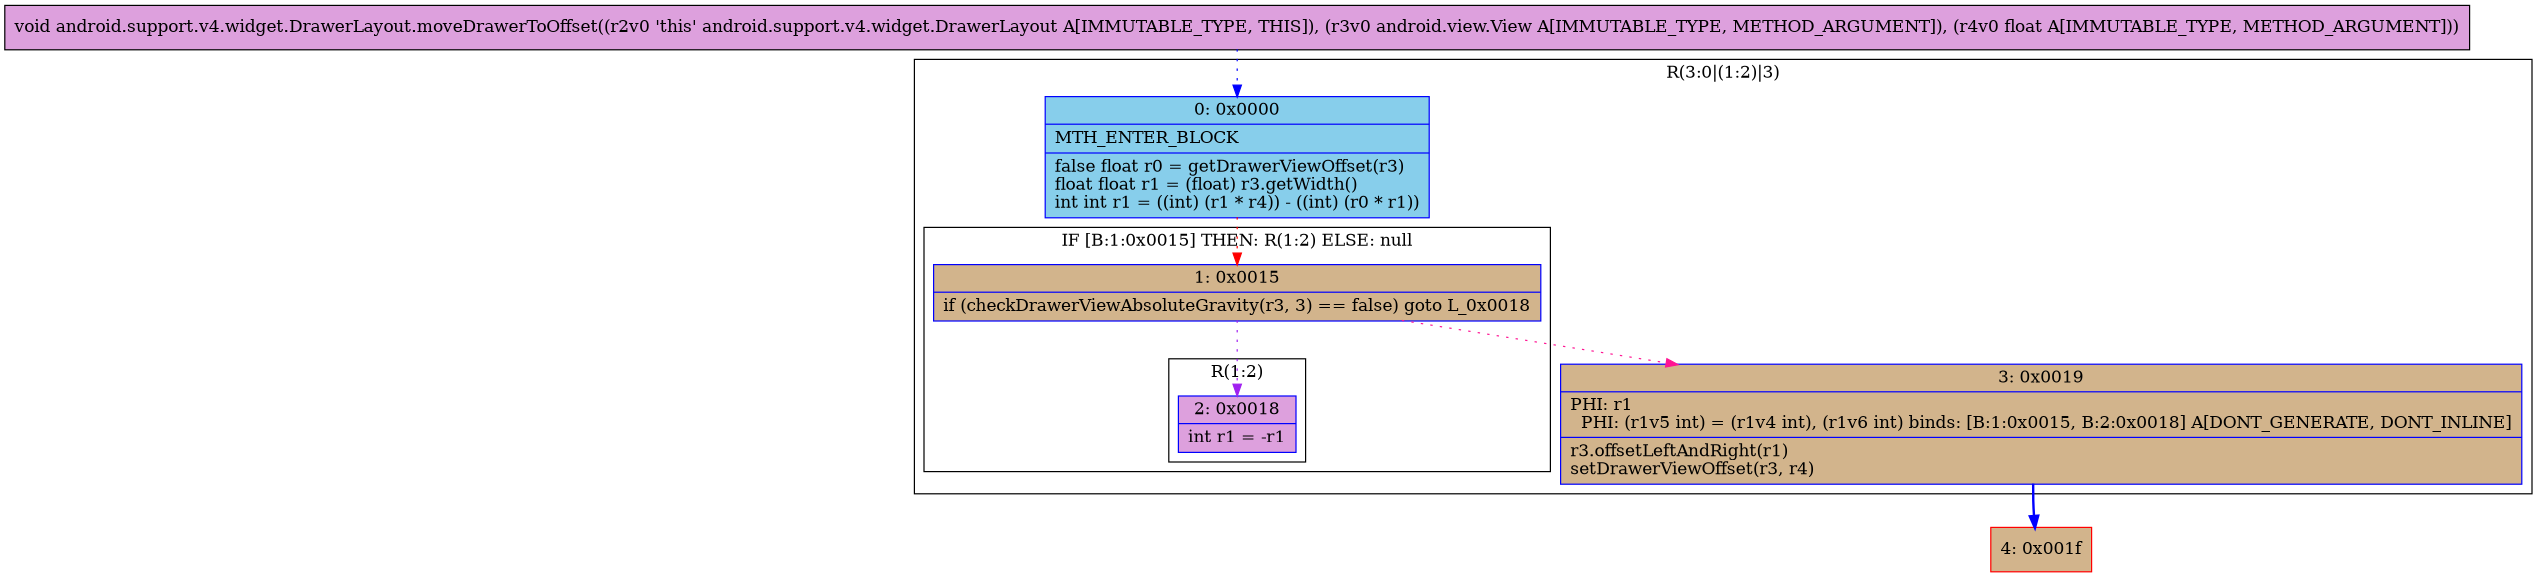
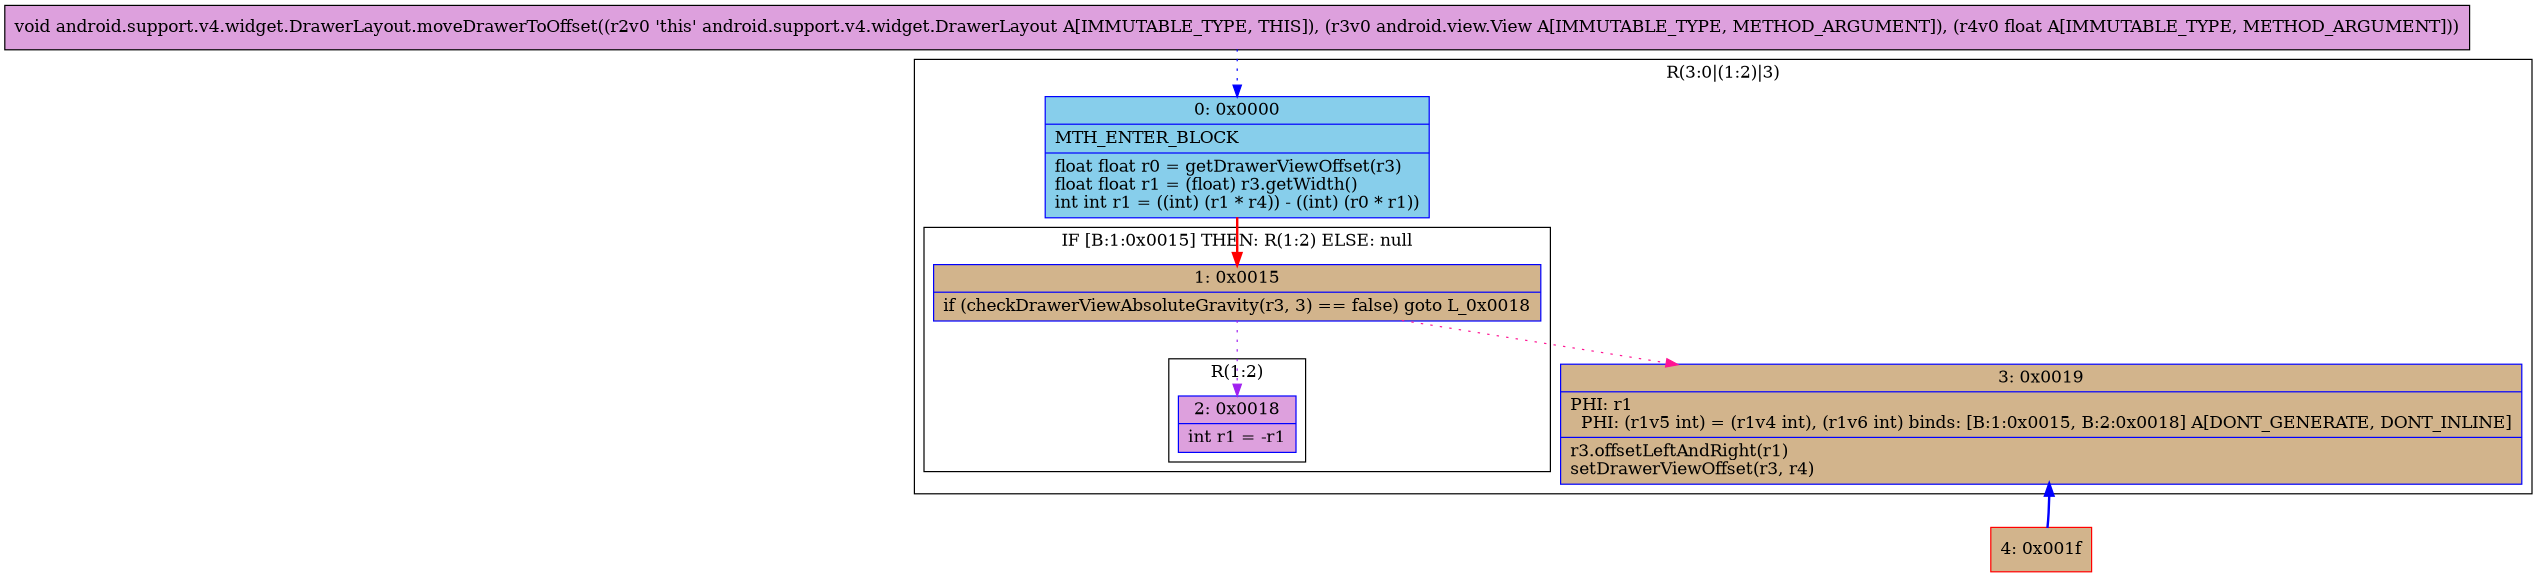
(1230, 167) -> (1228, 167)
(1237, 235) -> (1237, 235)
(2033, 501) -> (2049, 512)
